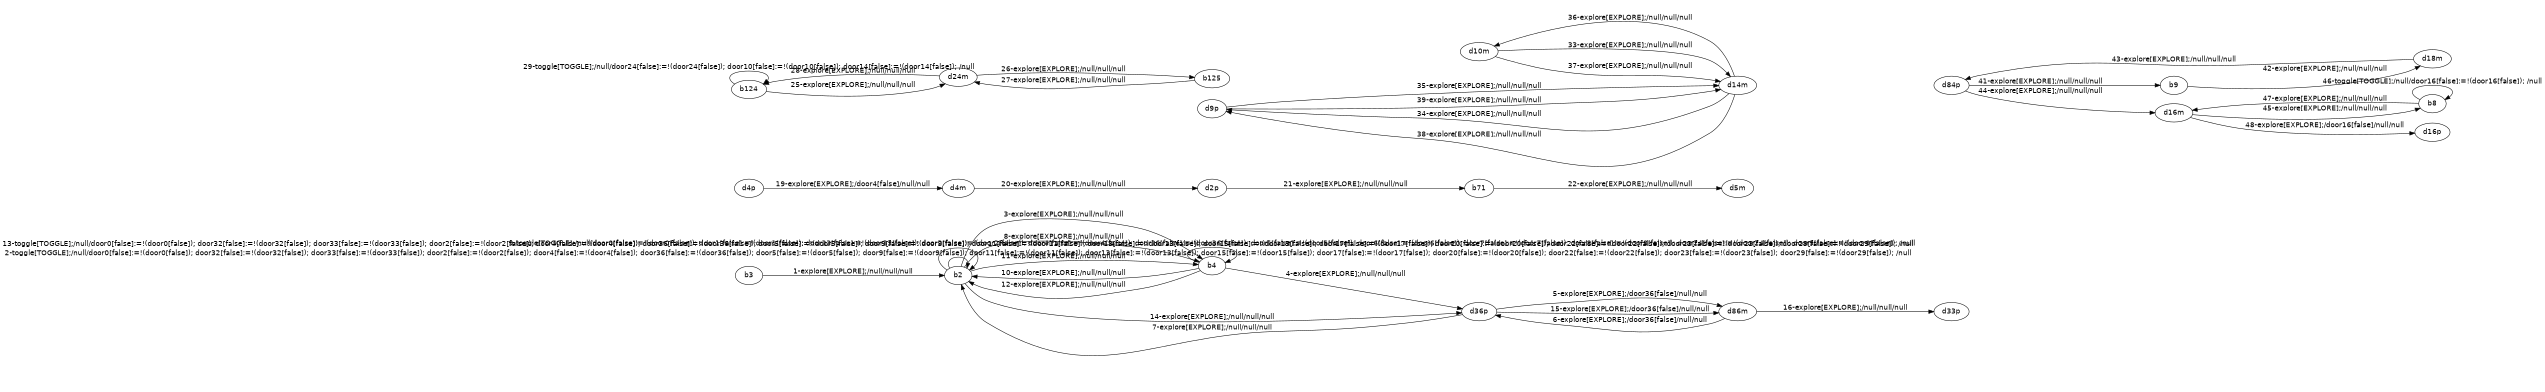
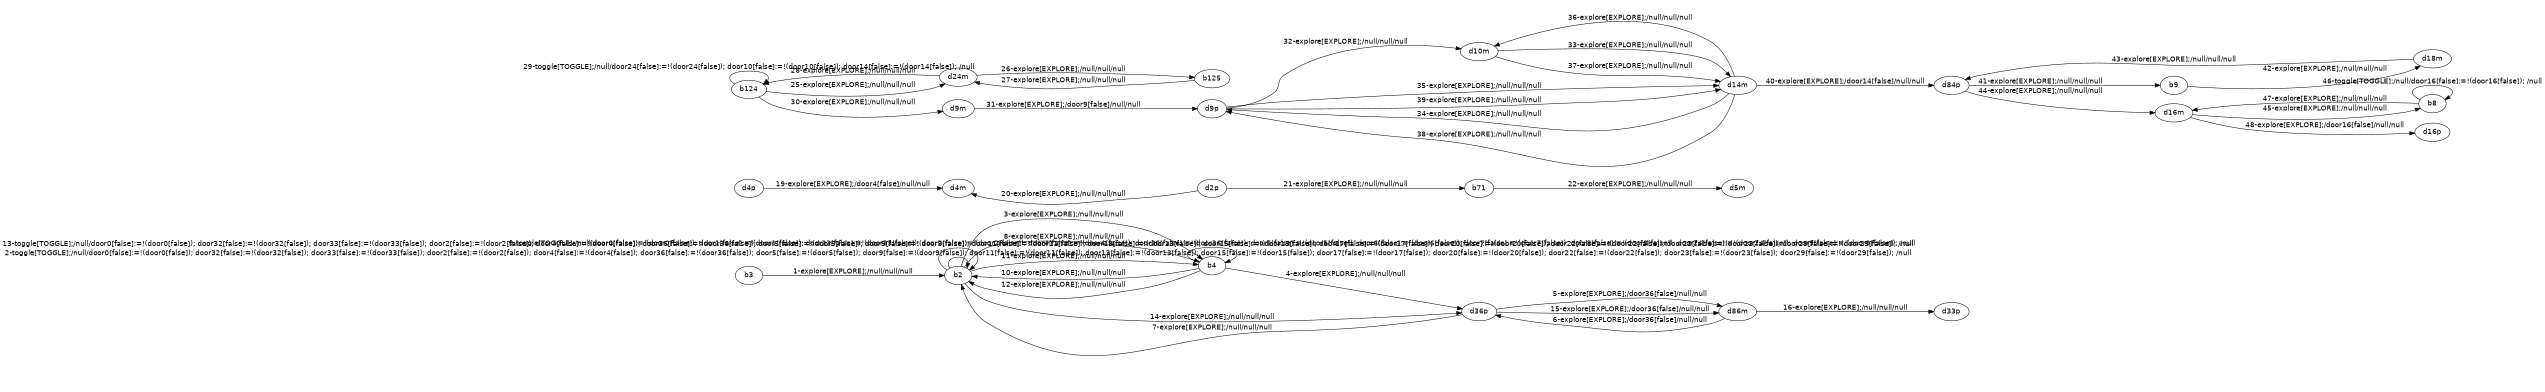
none -> (1333, 54)
none -> (1843, 85)
none -> (958, 109)
(1083, 188) -> (1087, 202)
